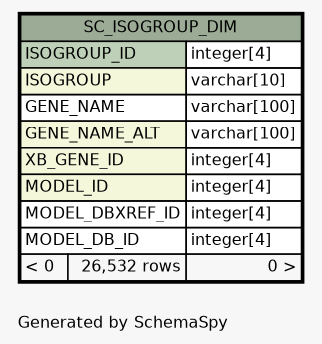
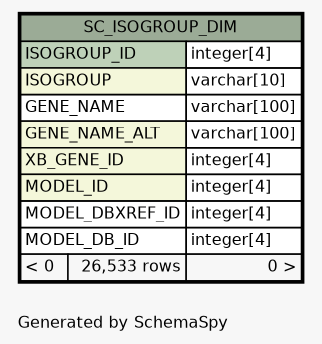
(132, 267) -> (132, 267)
